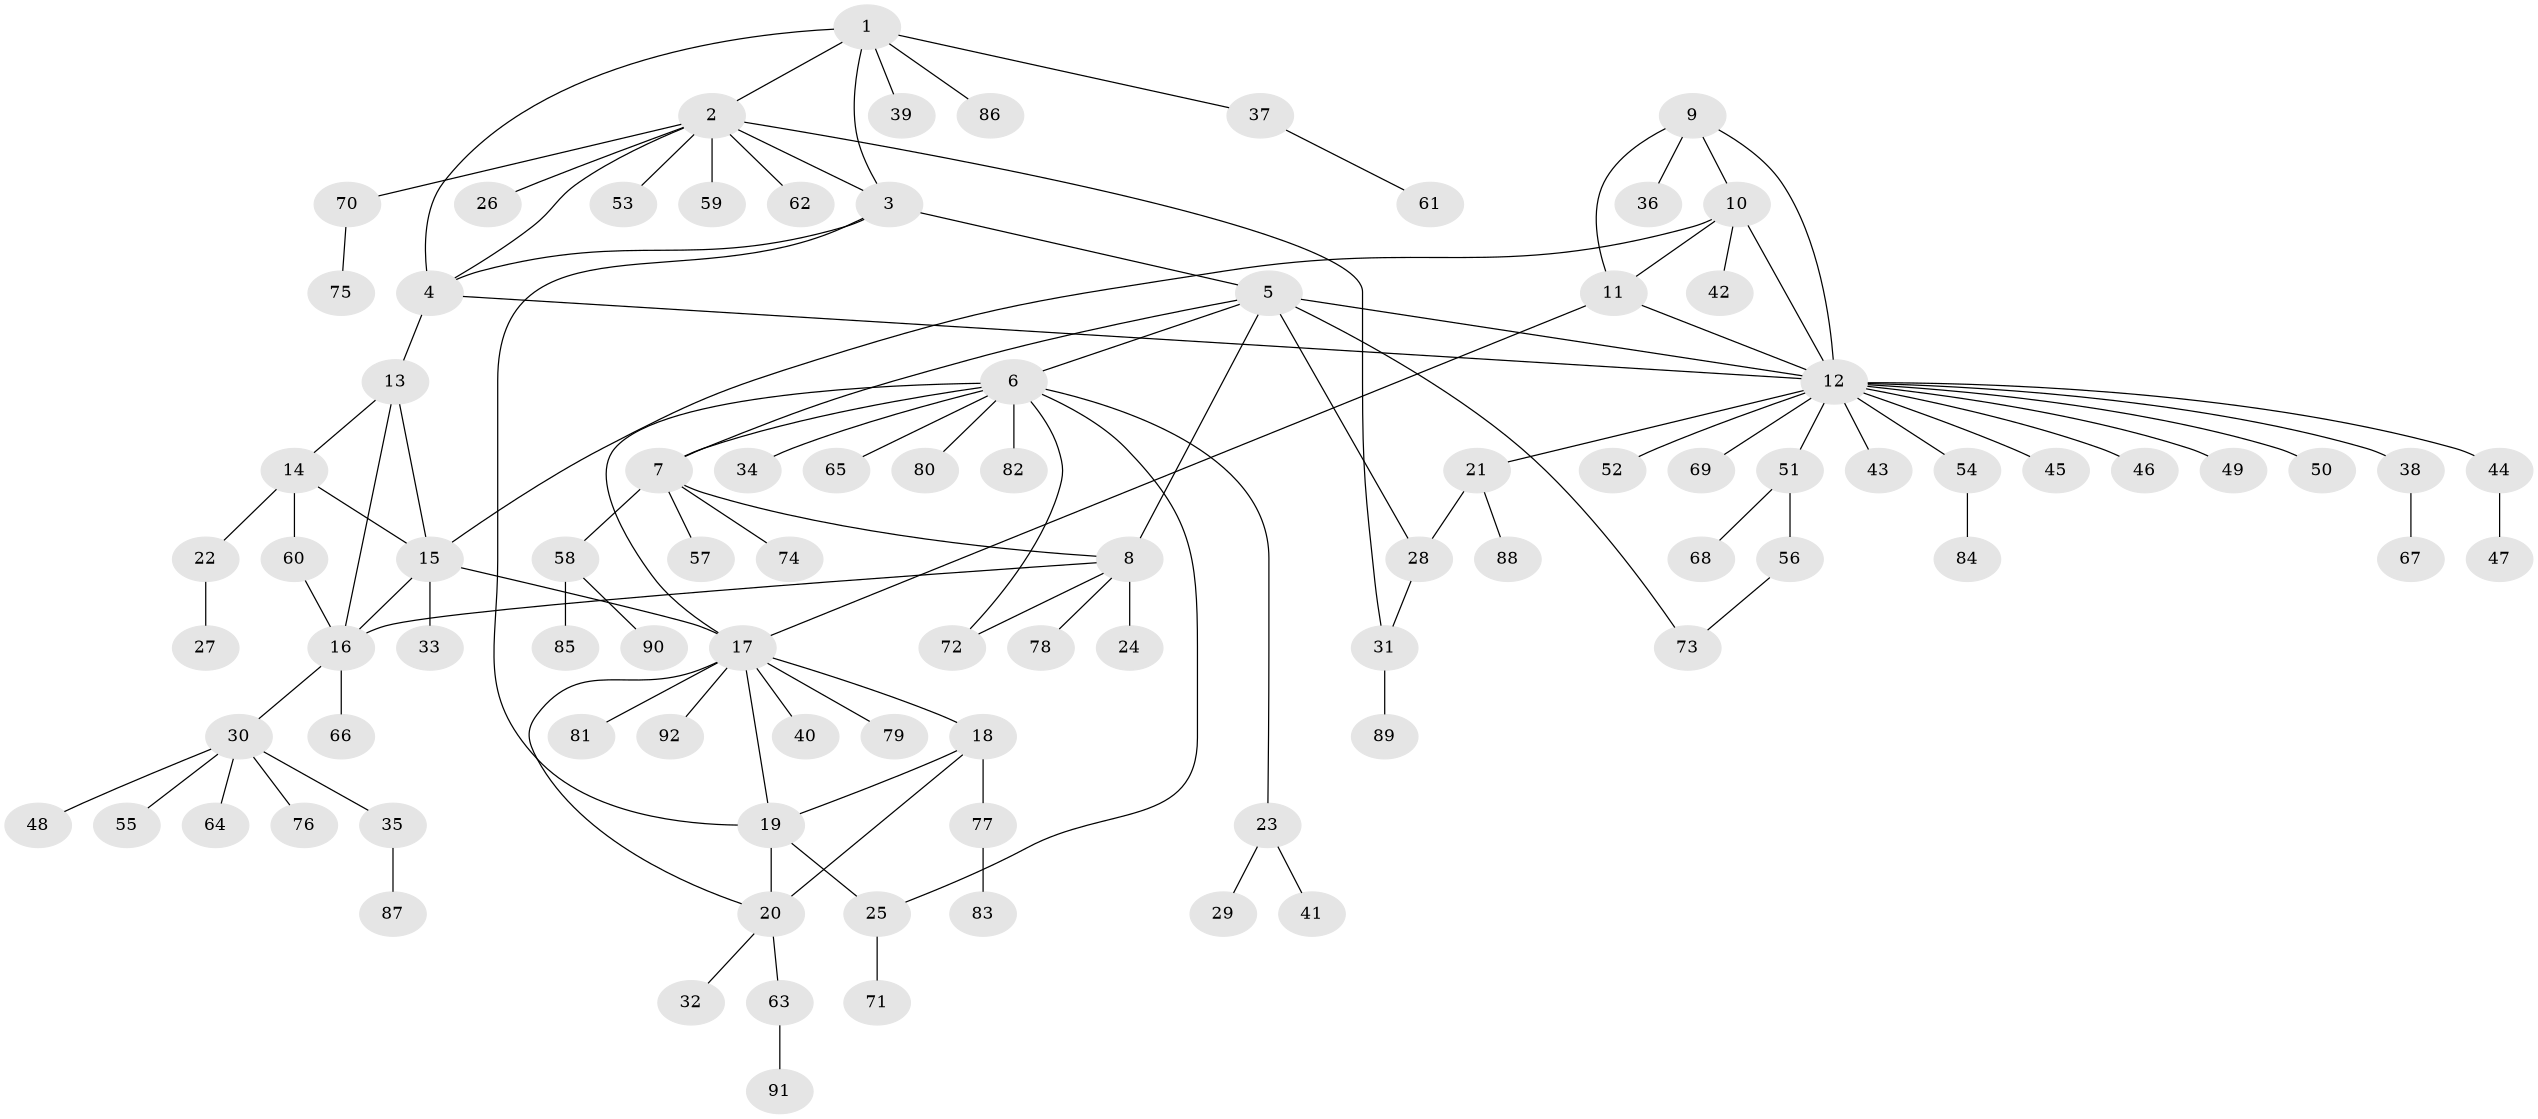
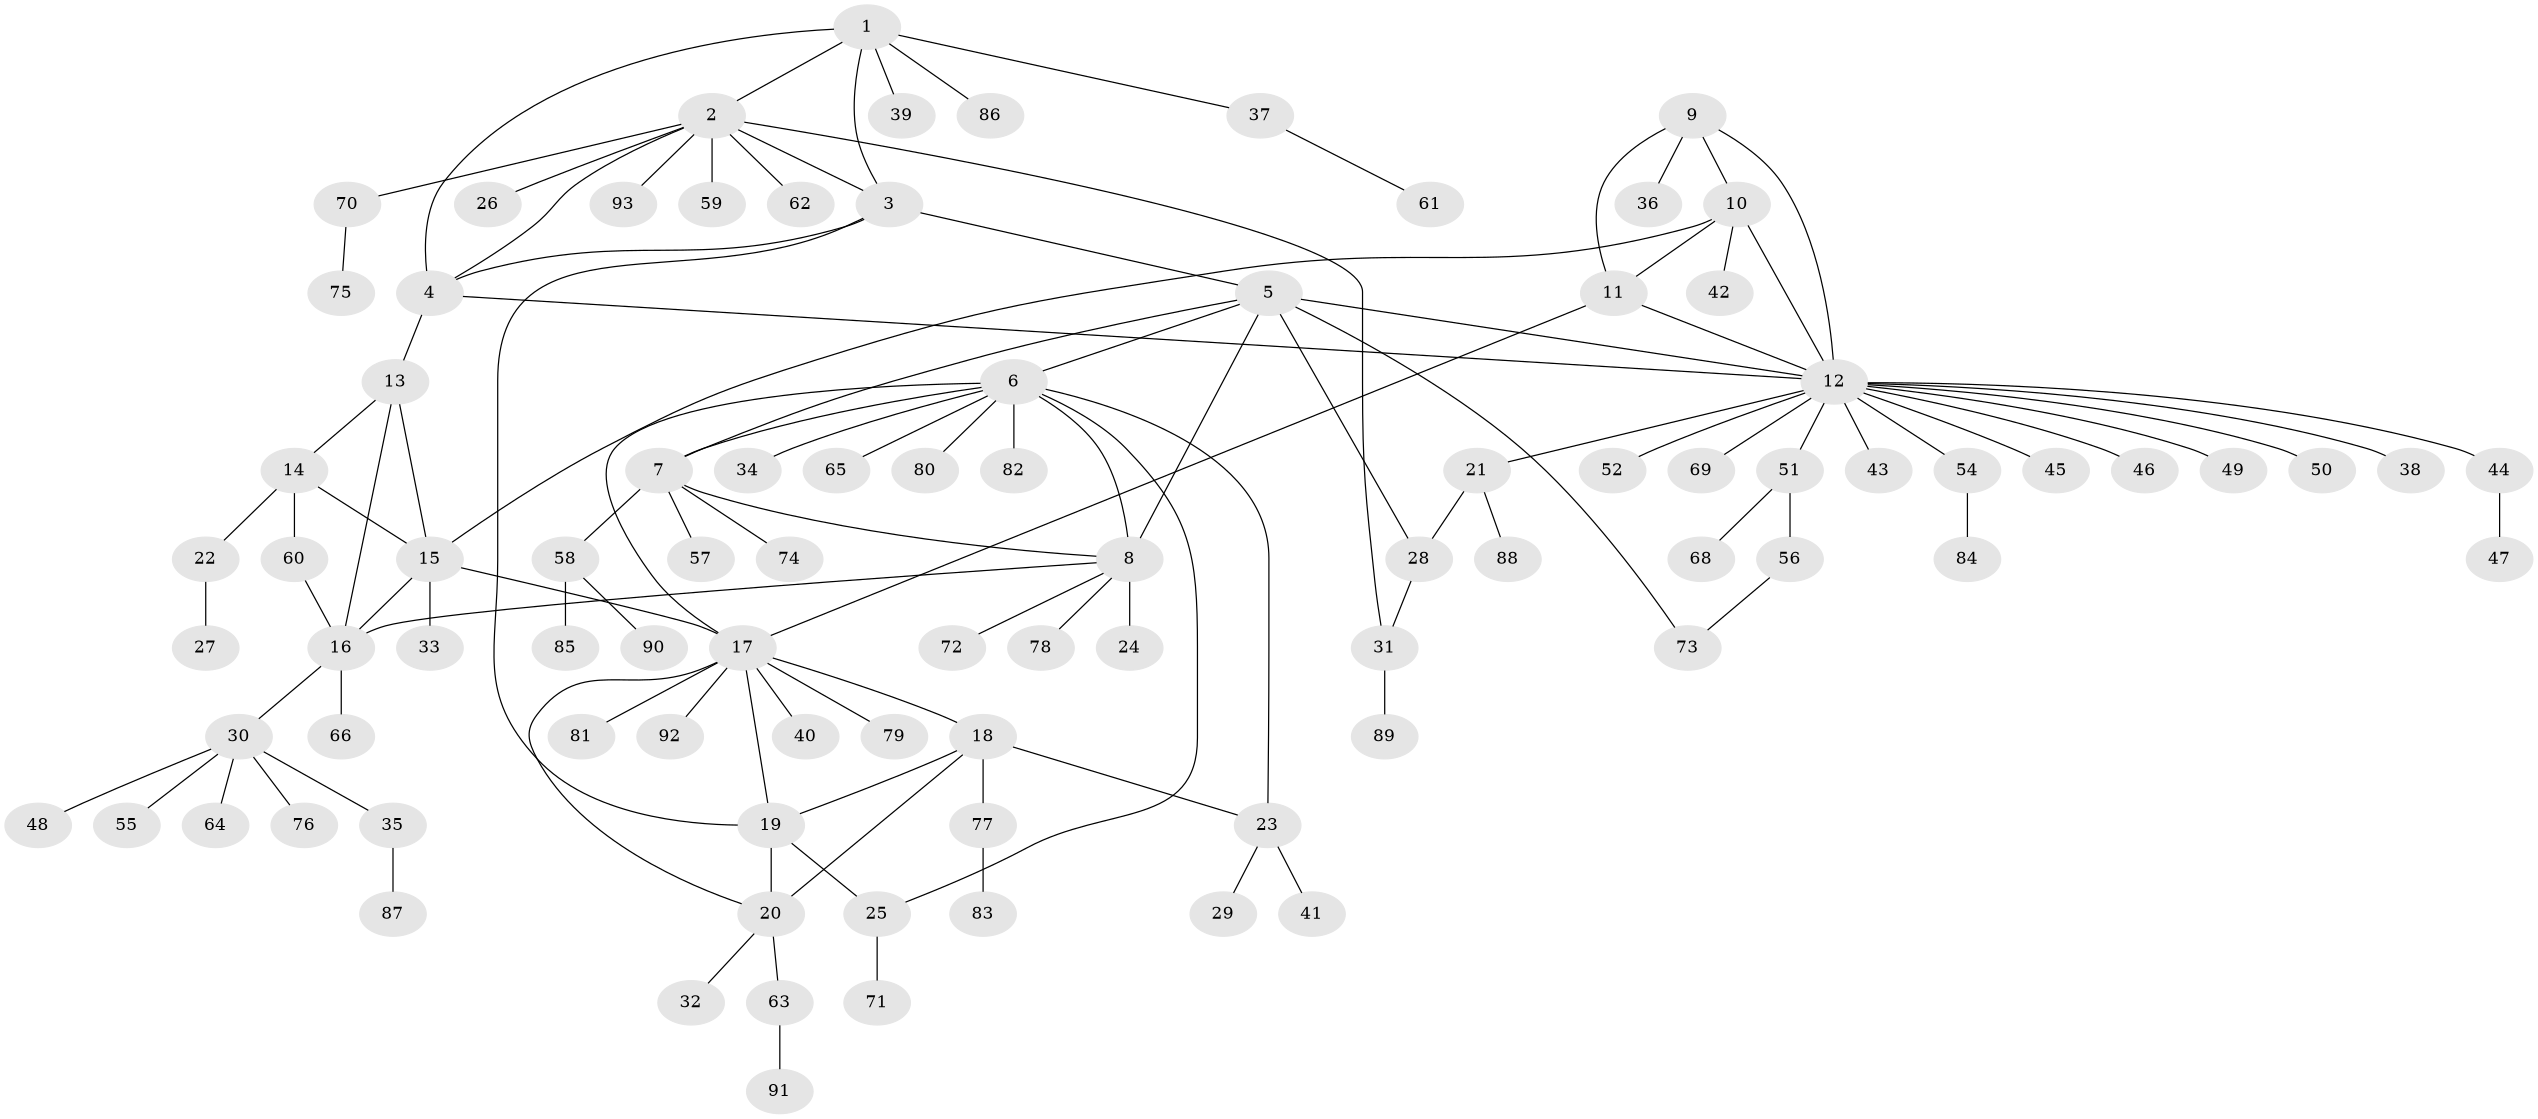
(623, 205) -> (623, 205)
(1052, 510) -> (1103, 454)
(2411, 559) -> none
none -> (1125, 781)
